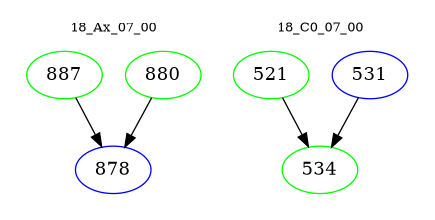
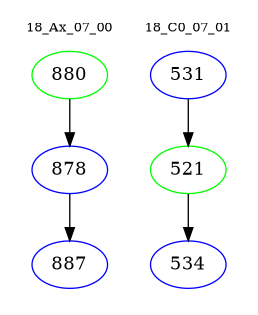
(321, 28) -> (188, 28)
(65, 75) -> (70, 265)
(86, 116) -> (70, 211)
(348, 117) -> (188, 116)
(320, 170) -> (188, 265)
